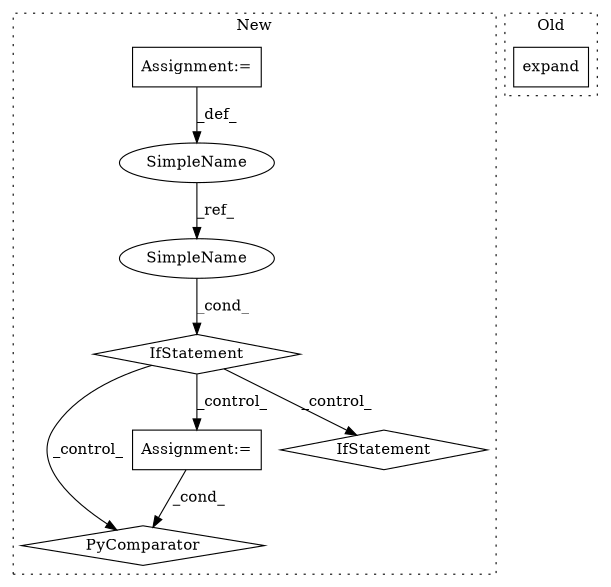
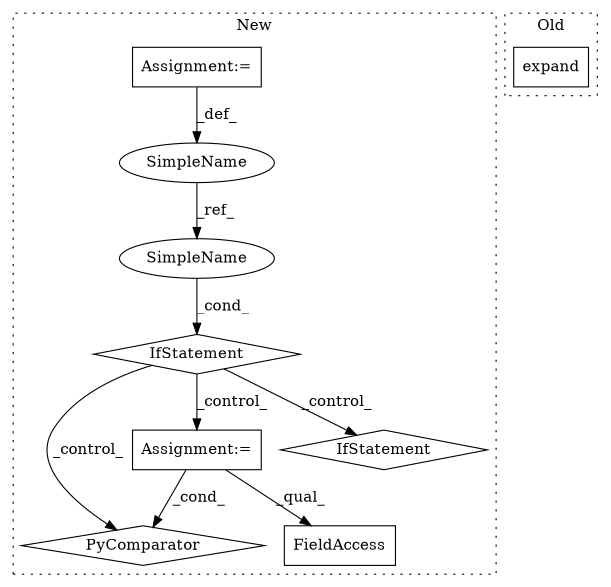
none -> (340, 546)
